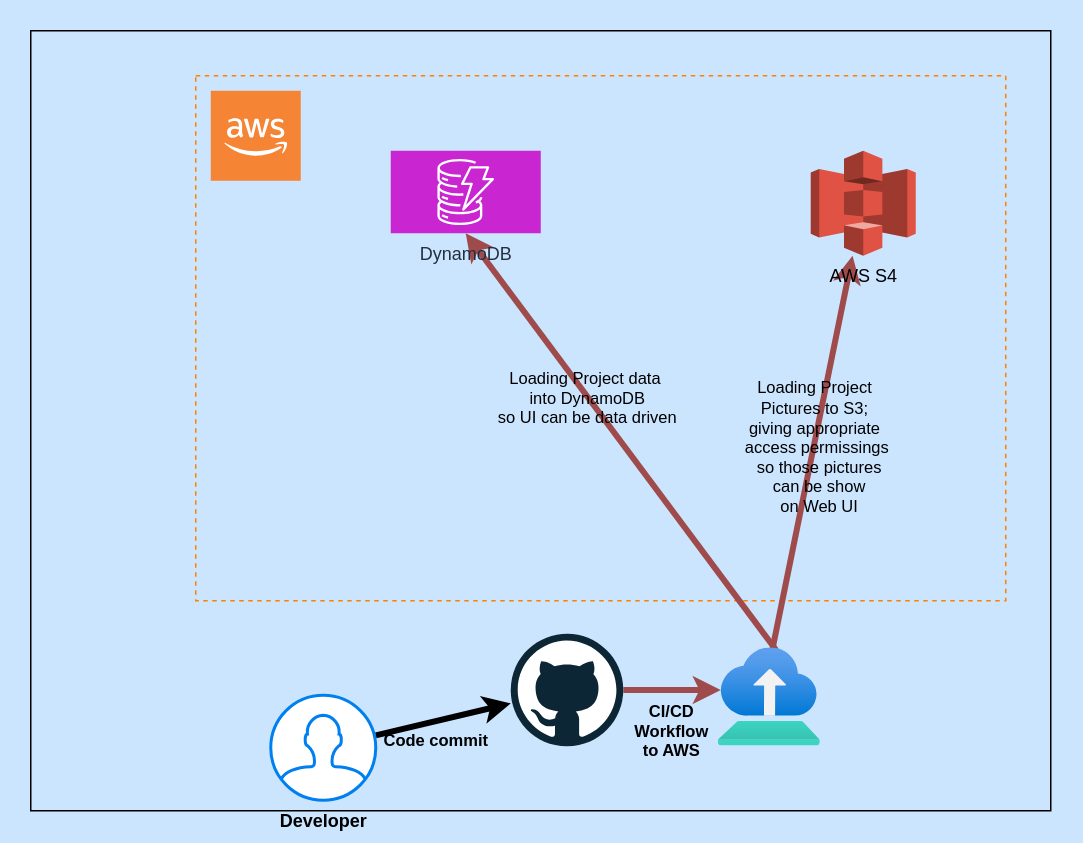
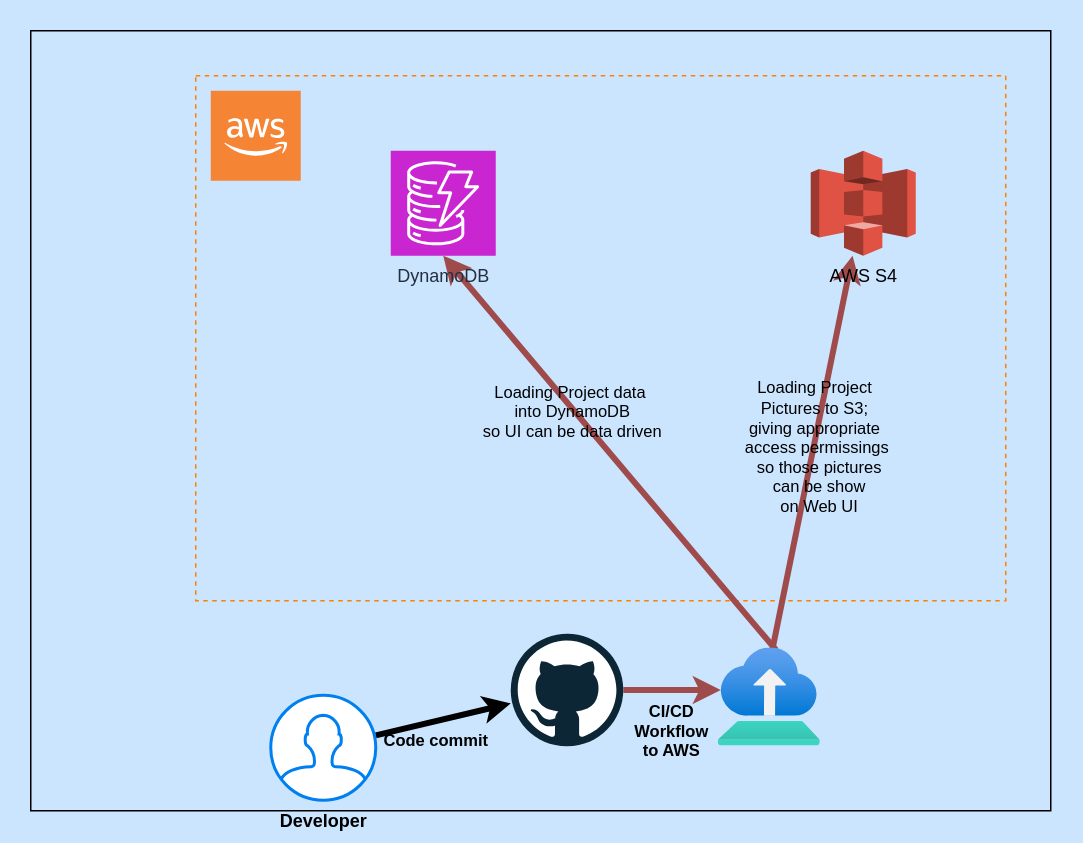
(466, 192) -> (443, 203)
